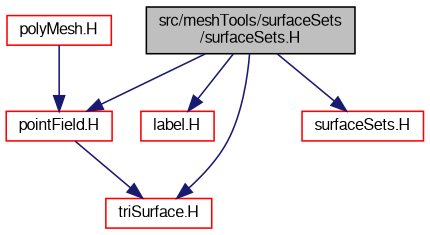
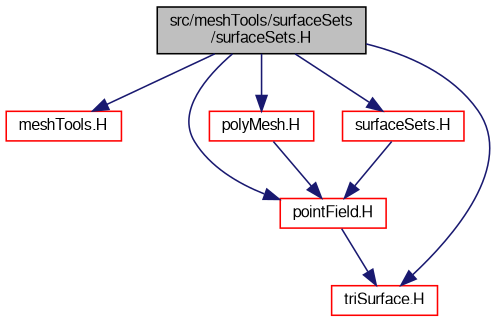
none -> (262, 75)
(177, 126) -> (64, 126)
none -> (373, 164)
